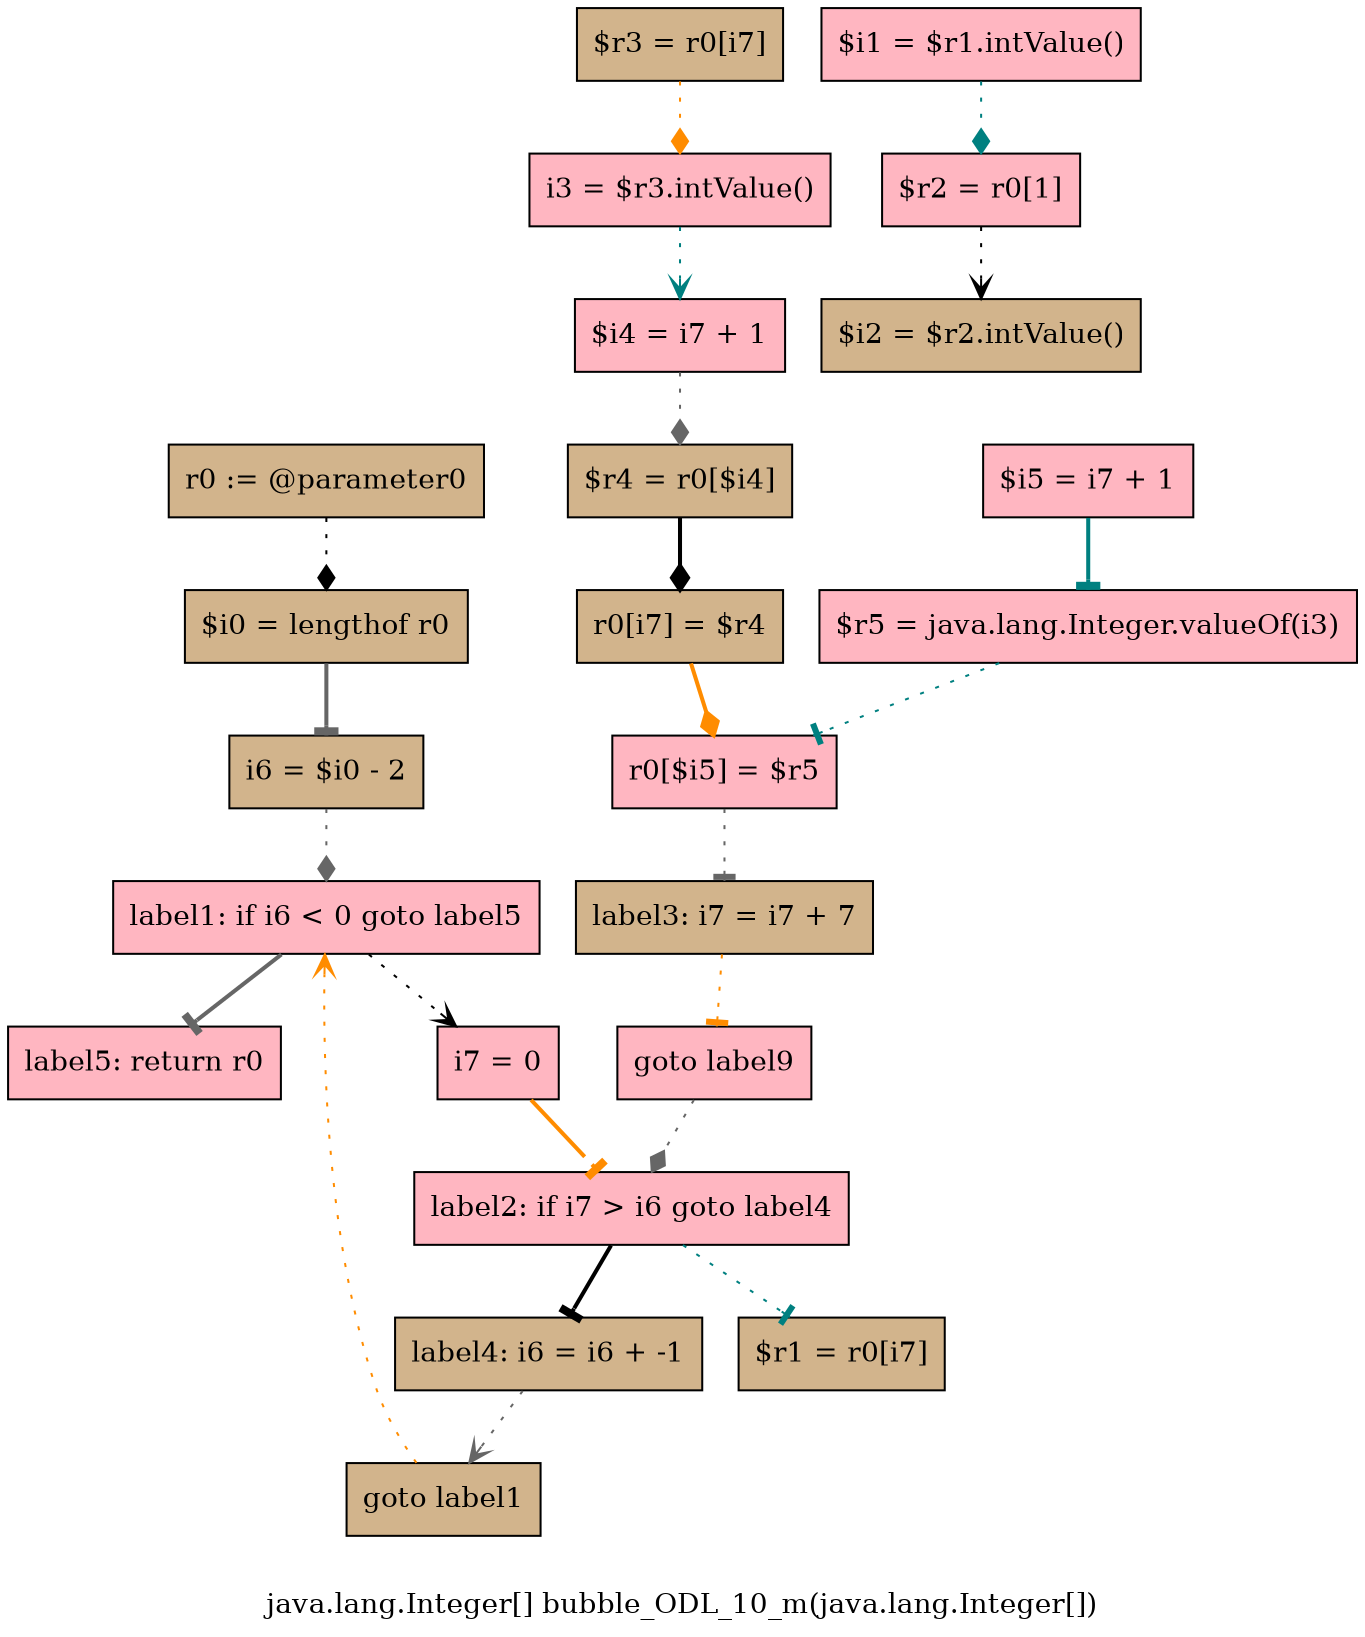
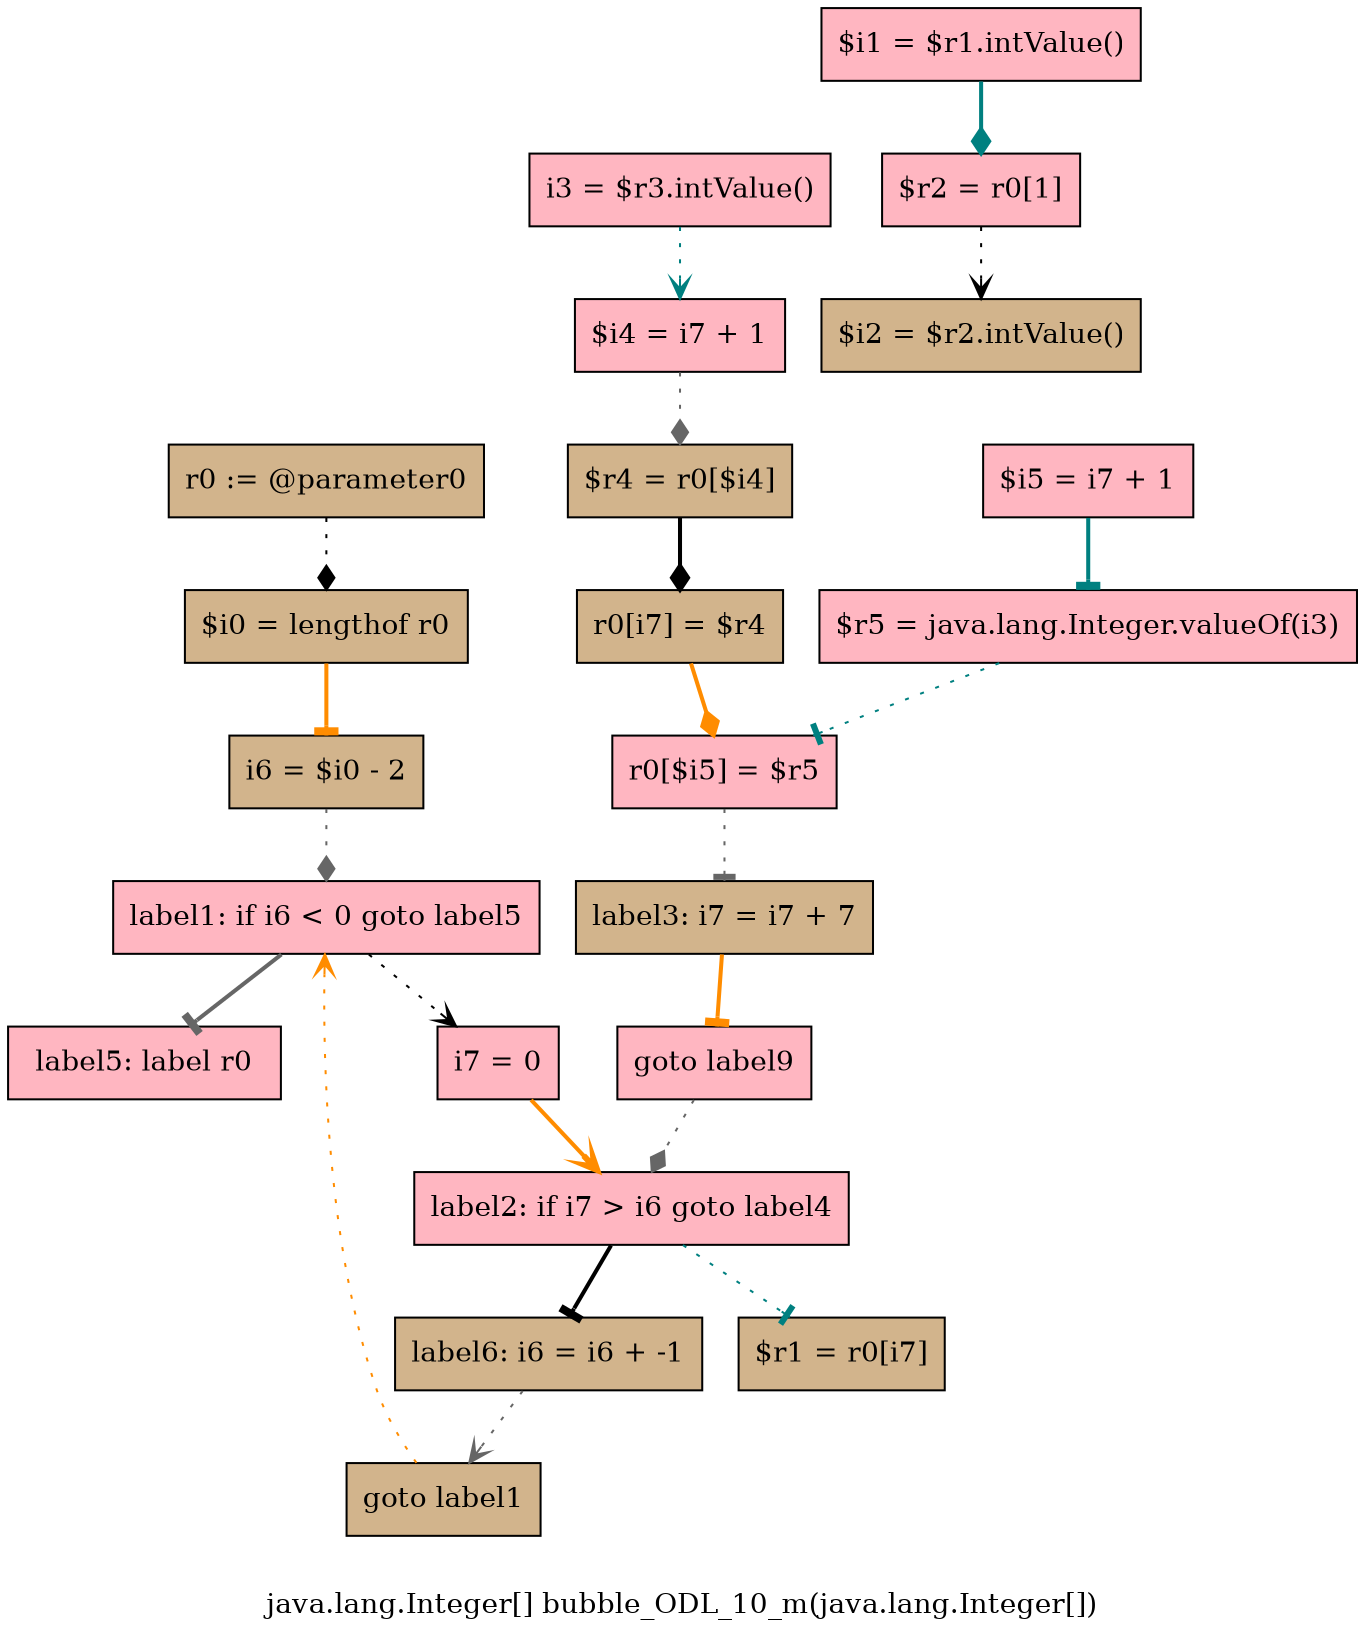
(680, 44) -> none
(981, 105) -> (981, 105)
(326, 694) -> (326, 694)
(720, 985) -> (720, 985)
(144, 1063) -> (144, 1063)
(558, 1128) -> (558, 1128)
(549, 1354) -> (549, 1354)
